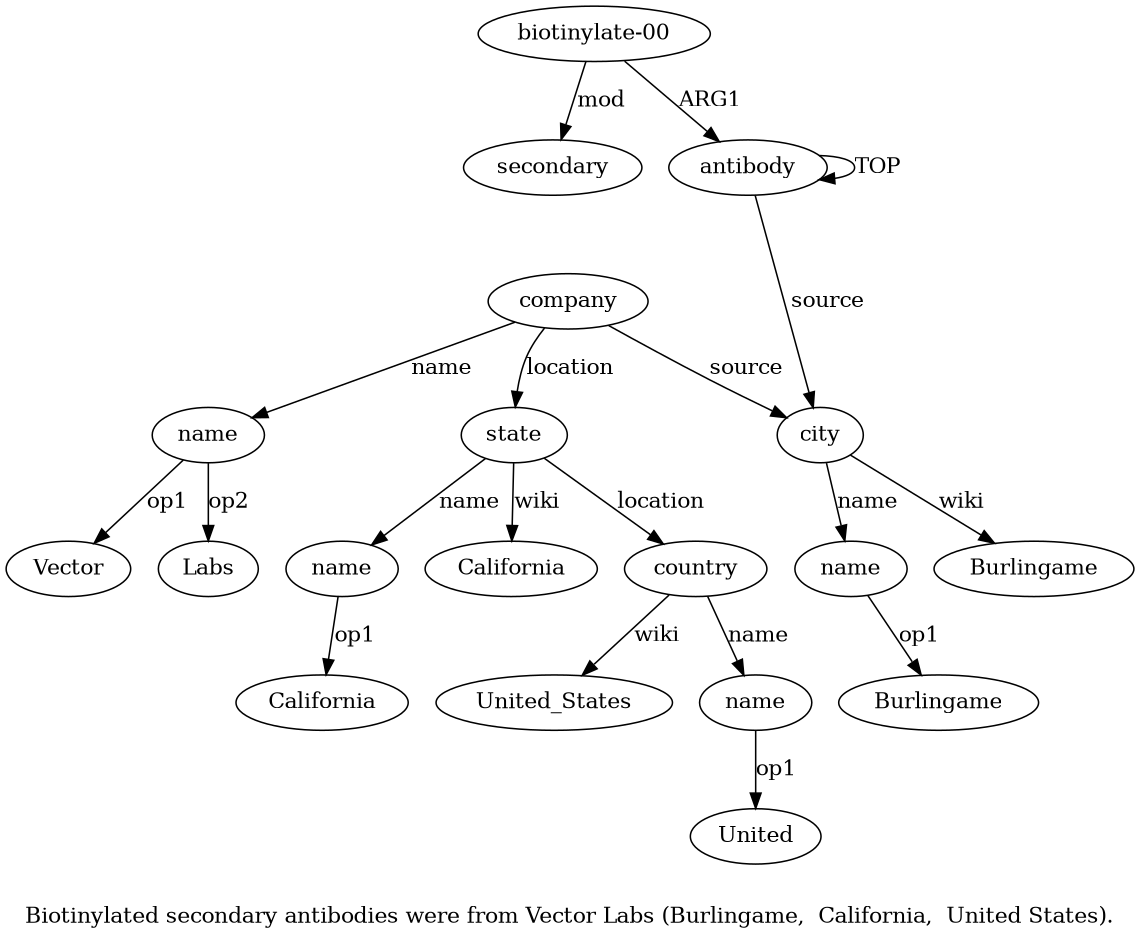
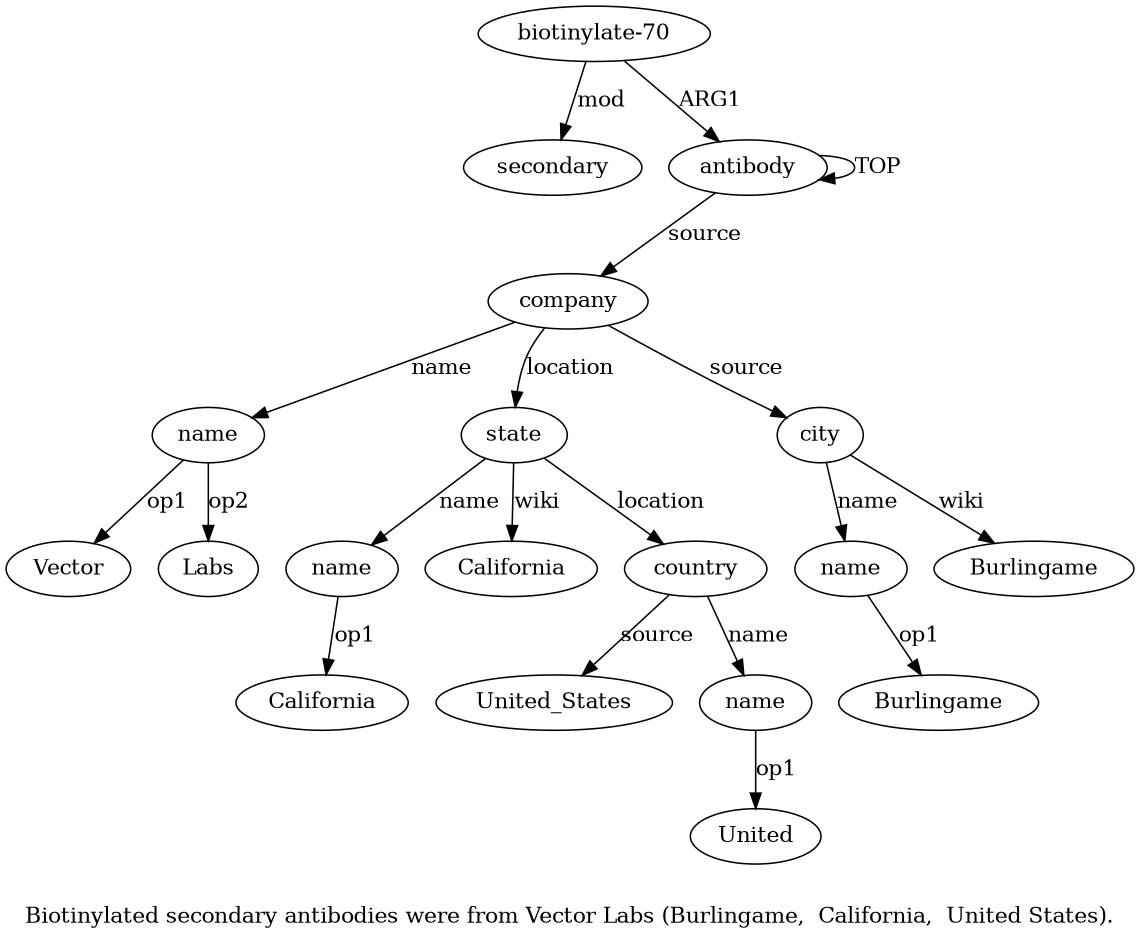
(594, 34) -> (594, 34)
(782, 294) -> (664, 230)
(657, 636) -> (657, 636)
